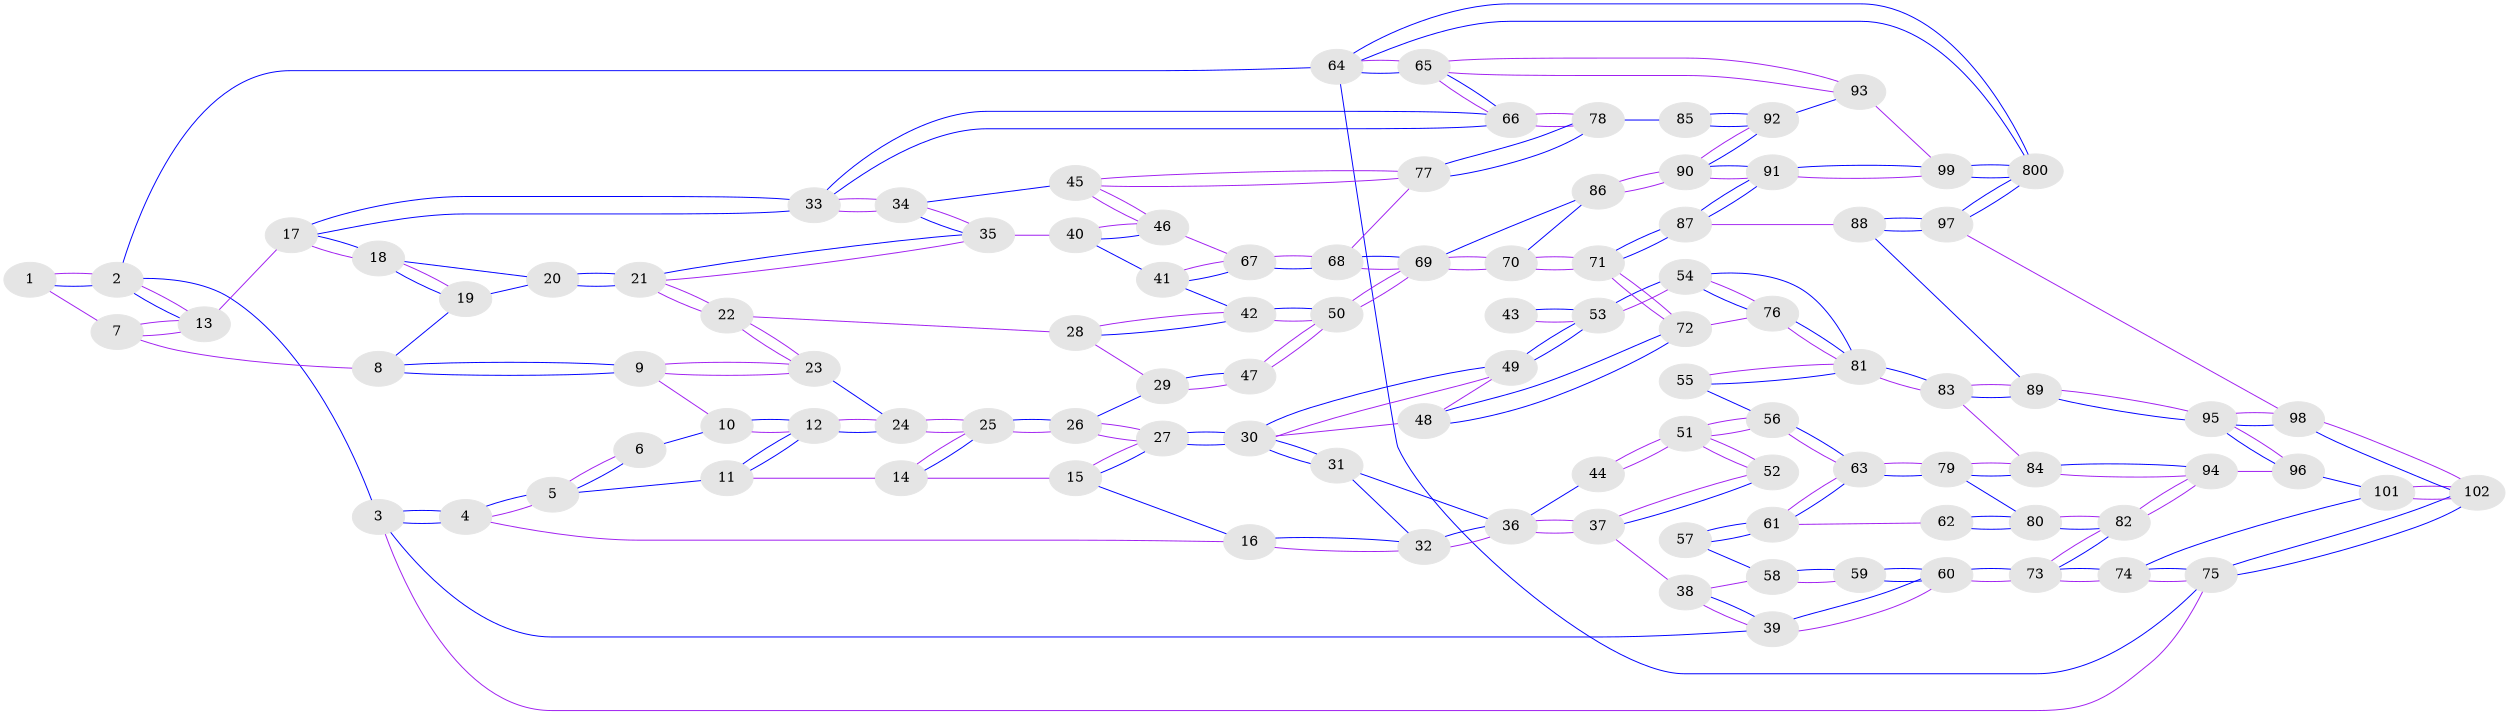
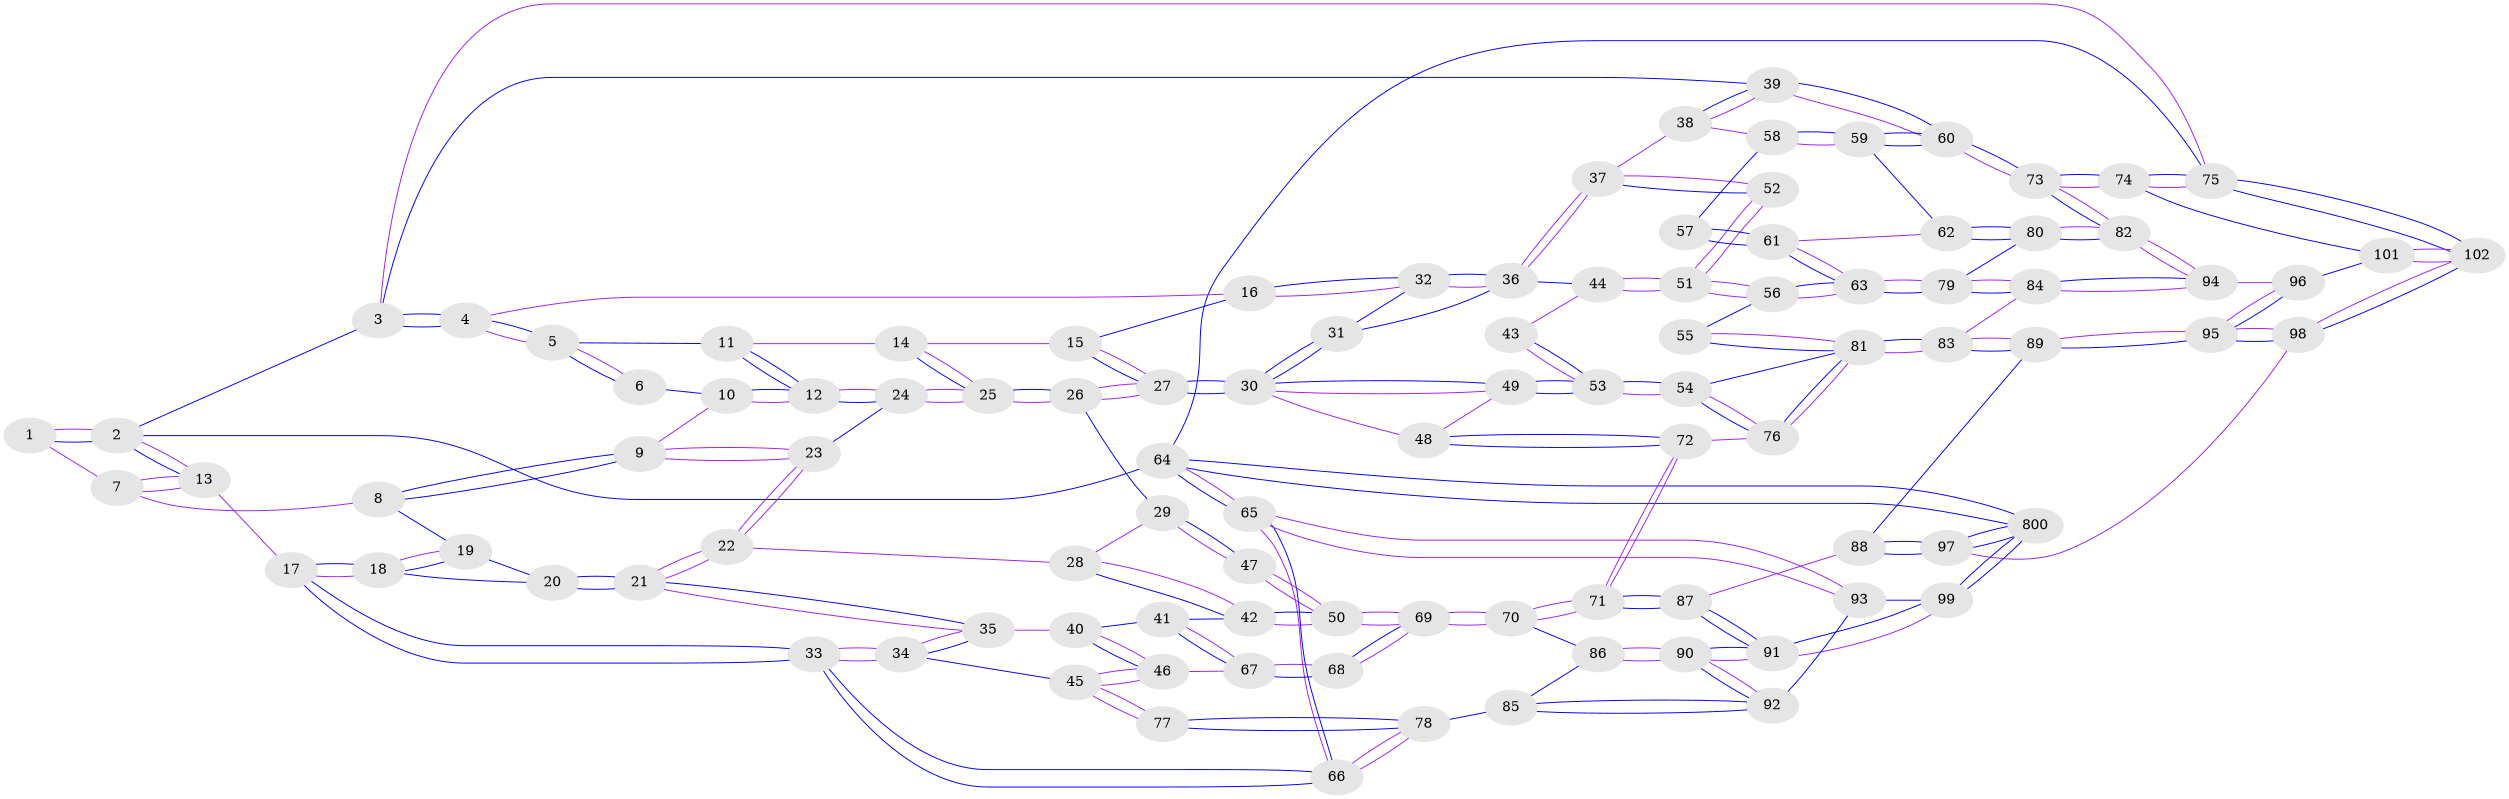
(1903, 132) -> (1903, 600)
none -> (1903, 186)
(1380, 218) -> none
(1511, 227) -> (1555, 681)
none -> (1555, 310)
